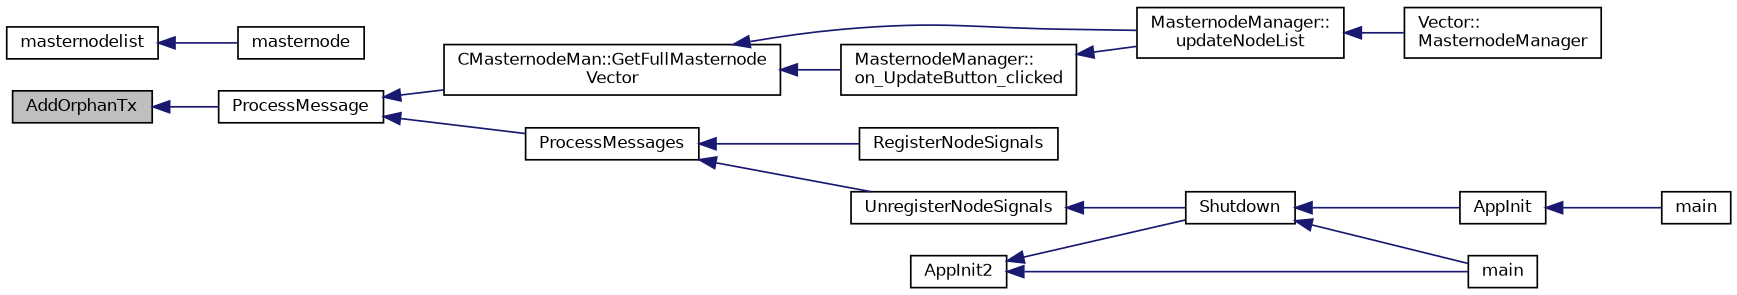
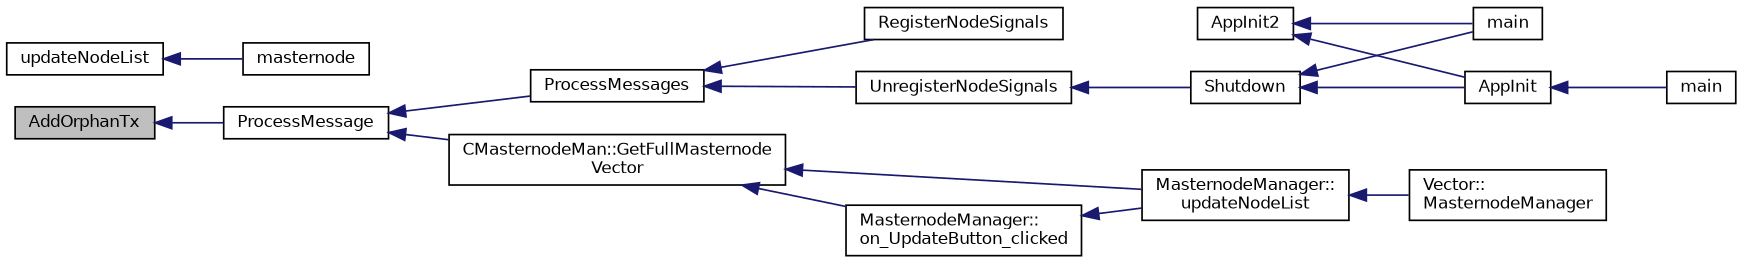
(82, 43) -> (85, 59)
(1104, 239) -> (1399, 61)
